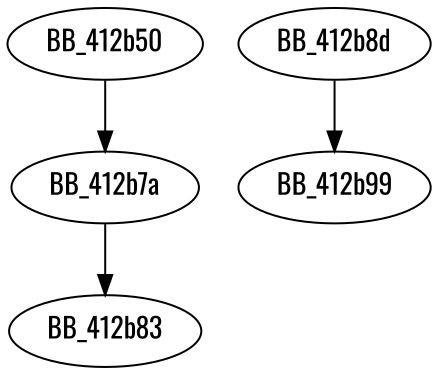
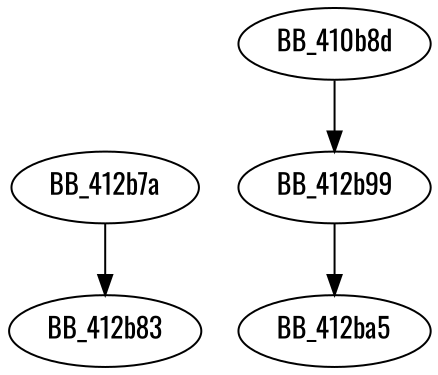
(105, 44) -> none
(335, 44) -> (335, 44)
none -> (335, 331)
